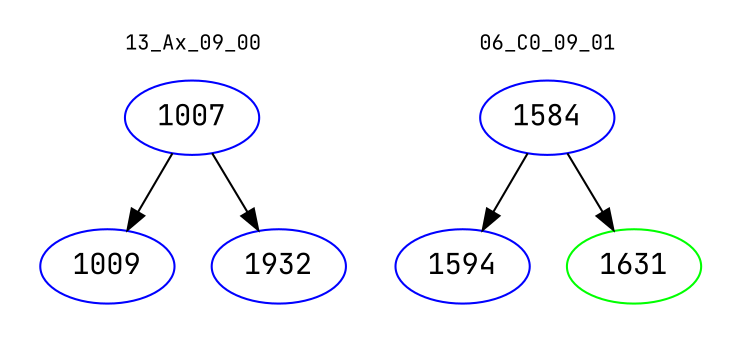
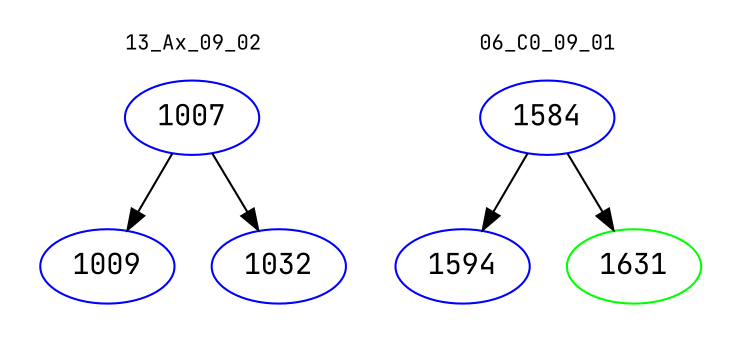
(194, 44) -> (194, 44)
(279, 266) -> (279, 266)
